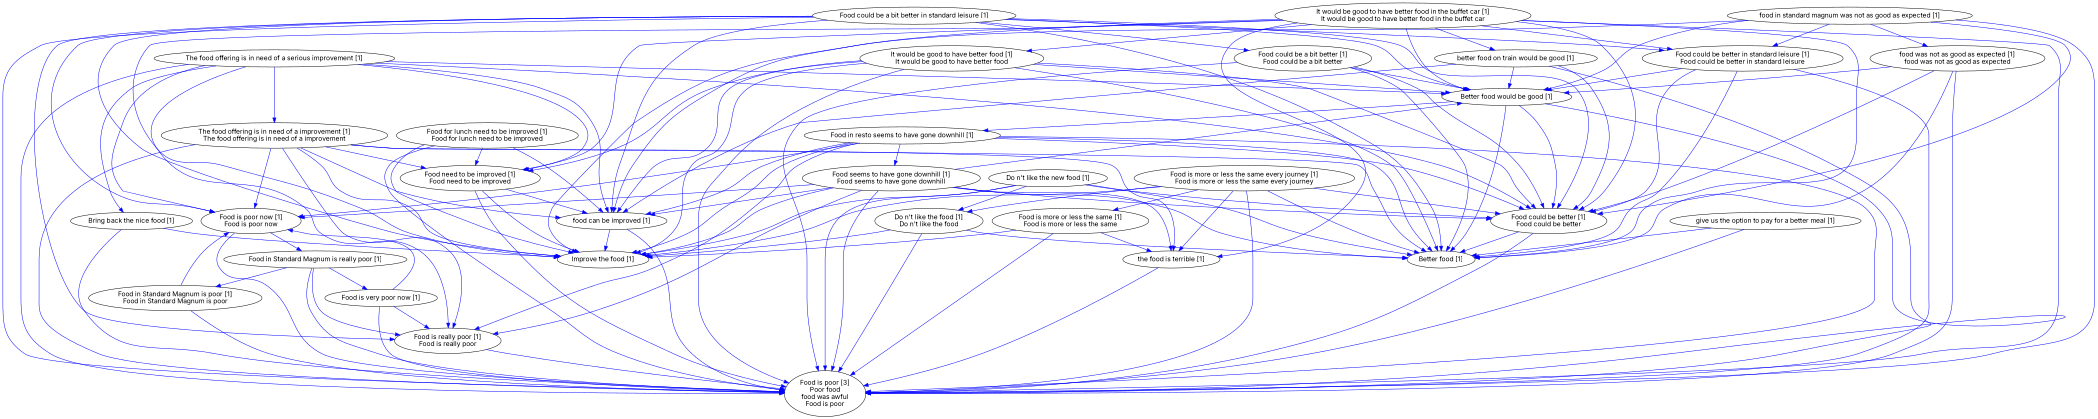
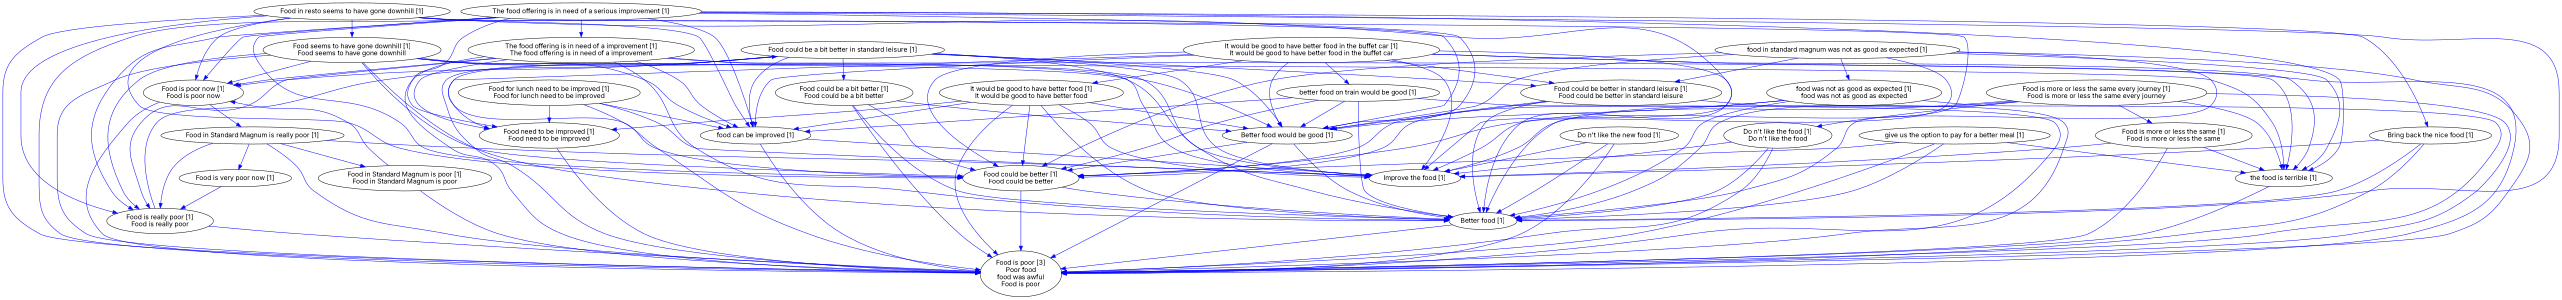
none -> (1705, 25)
none -> (2128, 28)
(48, 60) -> (399, 78)
none -> (2190, 63)
(1220, 117) -> (1029, 22)
none -> (1996, 117)
none -> (2130, 158)
none -> (1364, 190)
(540, 199) -> none
(992, 199) -> none
(1286, 205) -> (1532, 159)
none -> (1978, 213)
(525, 226) -> (846, 159)
(377, 239) -> none
(558, 382) -> (1259, 247)
